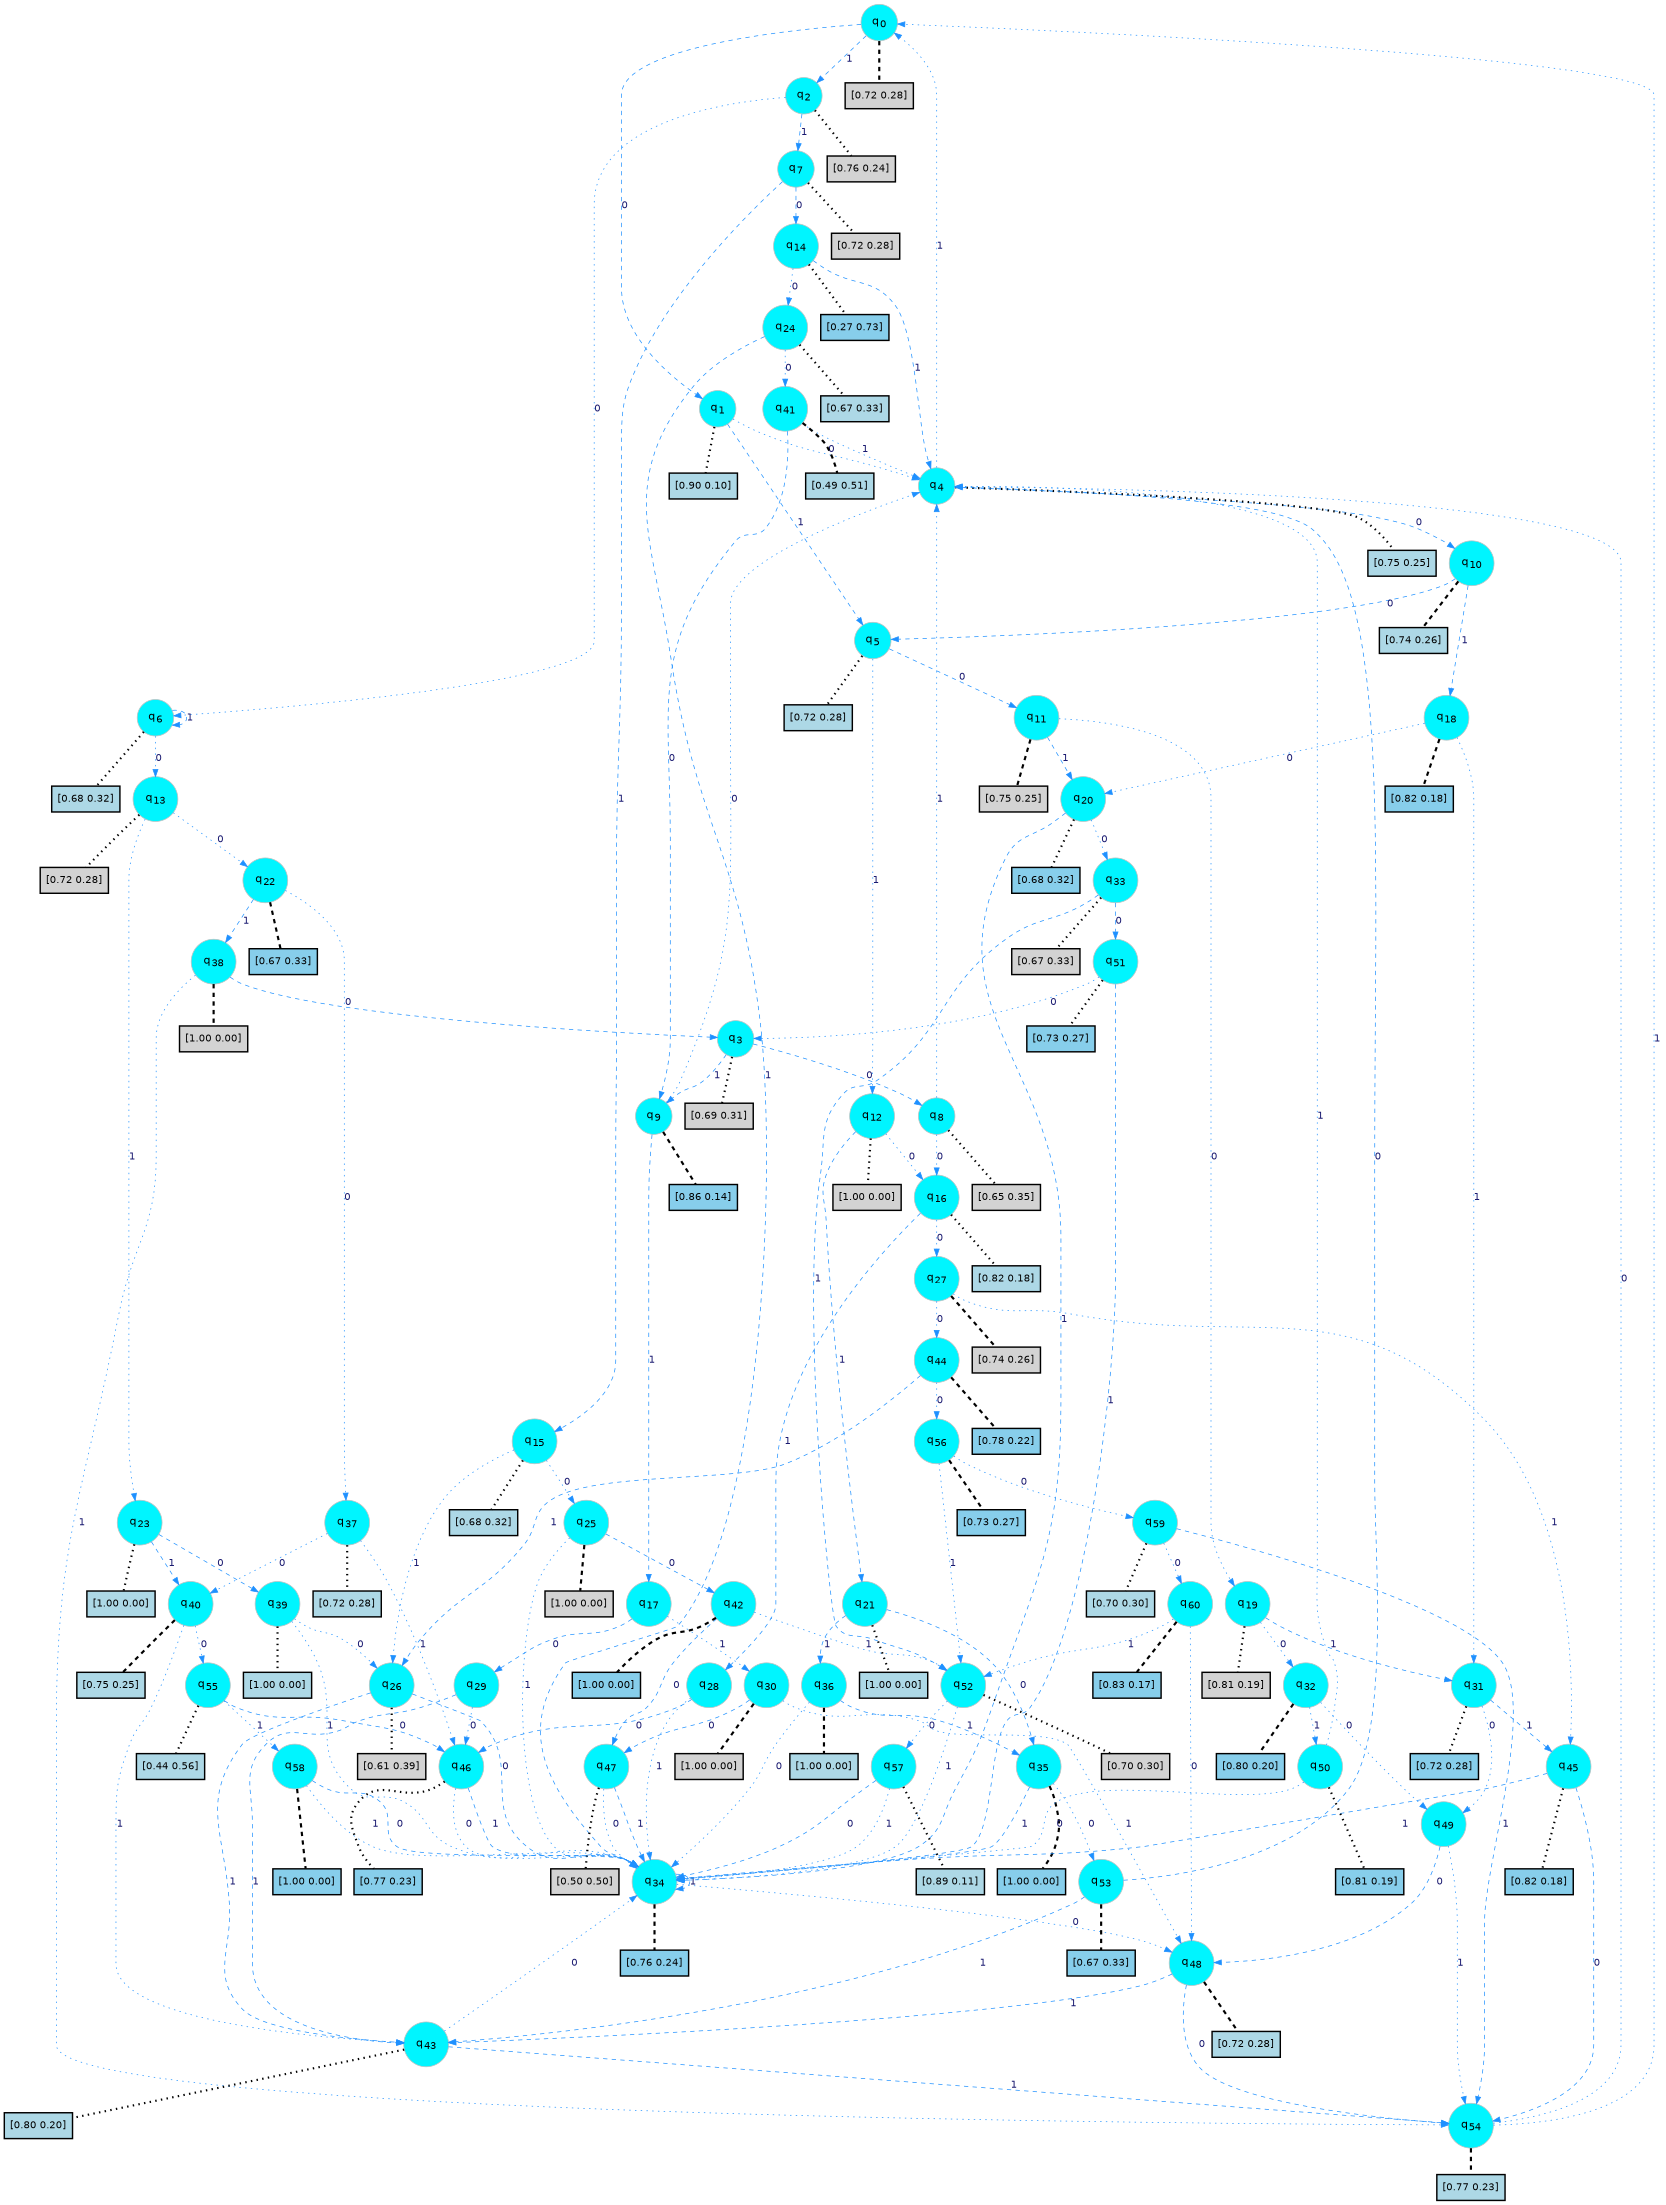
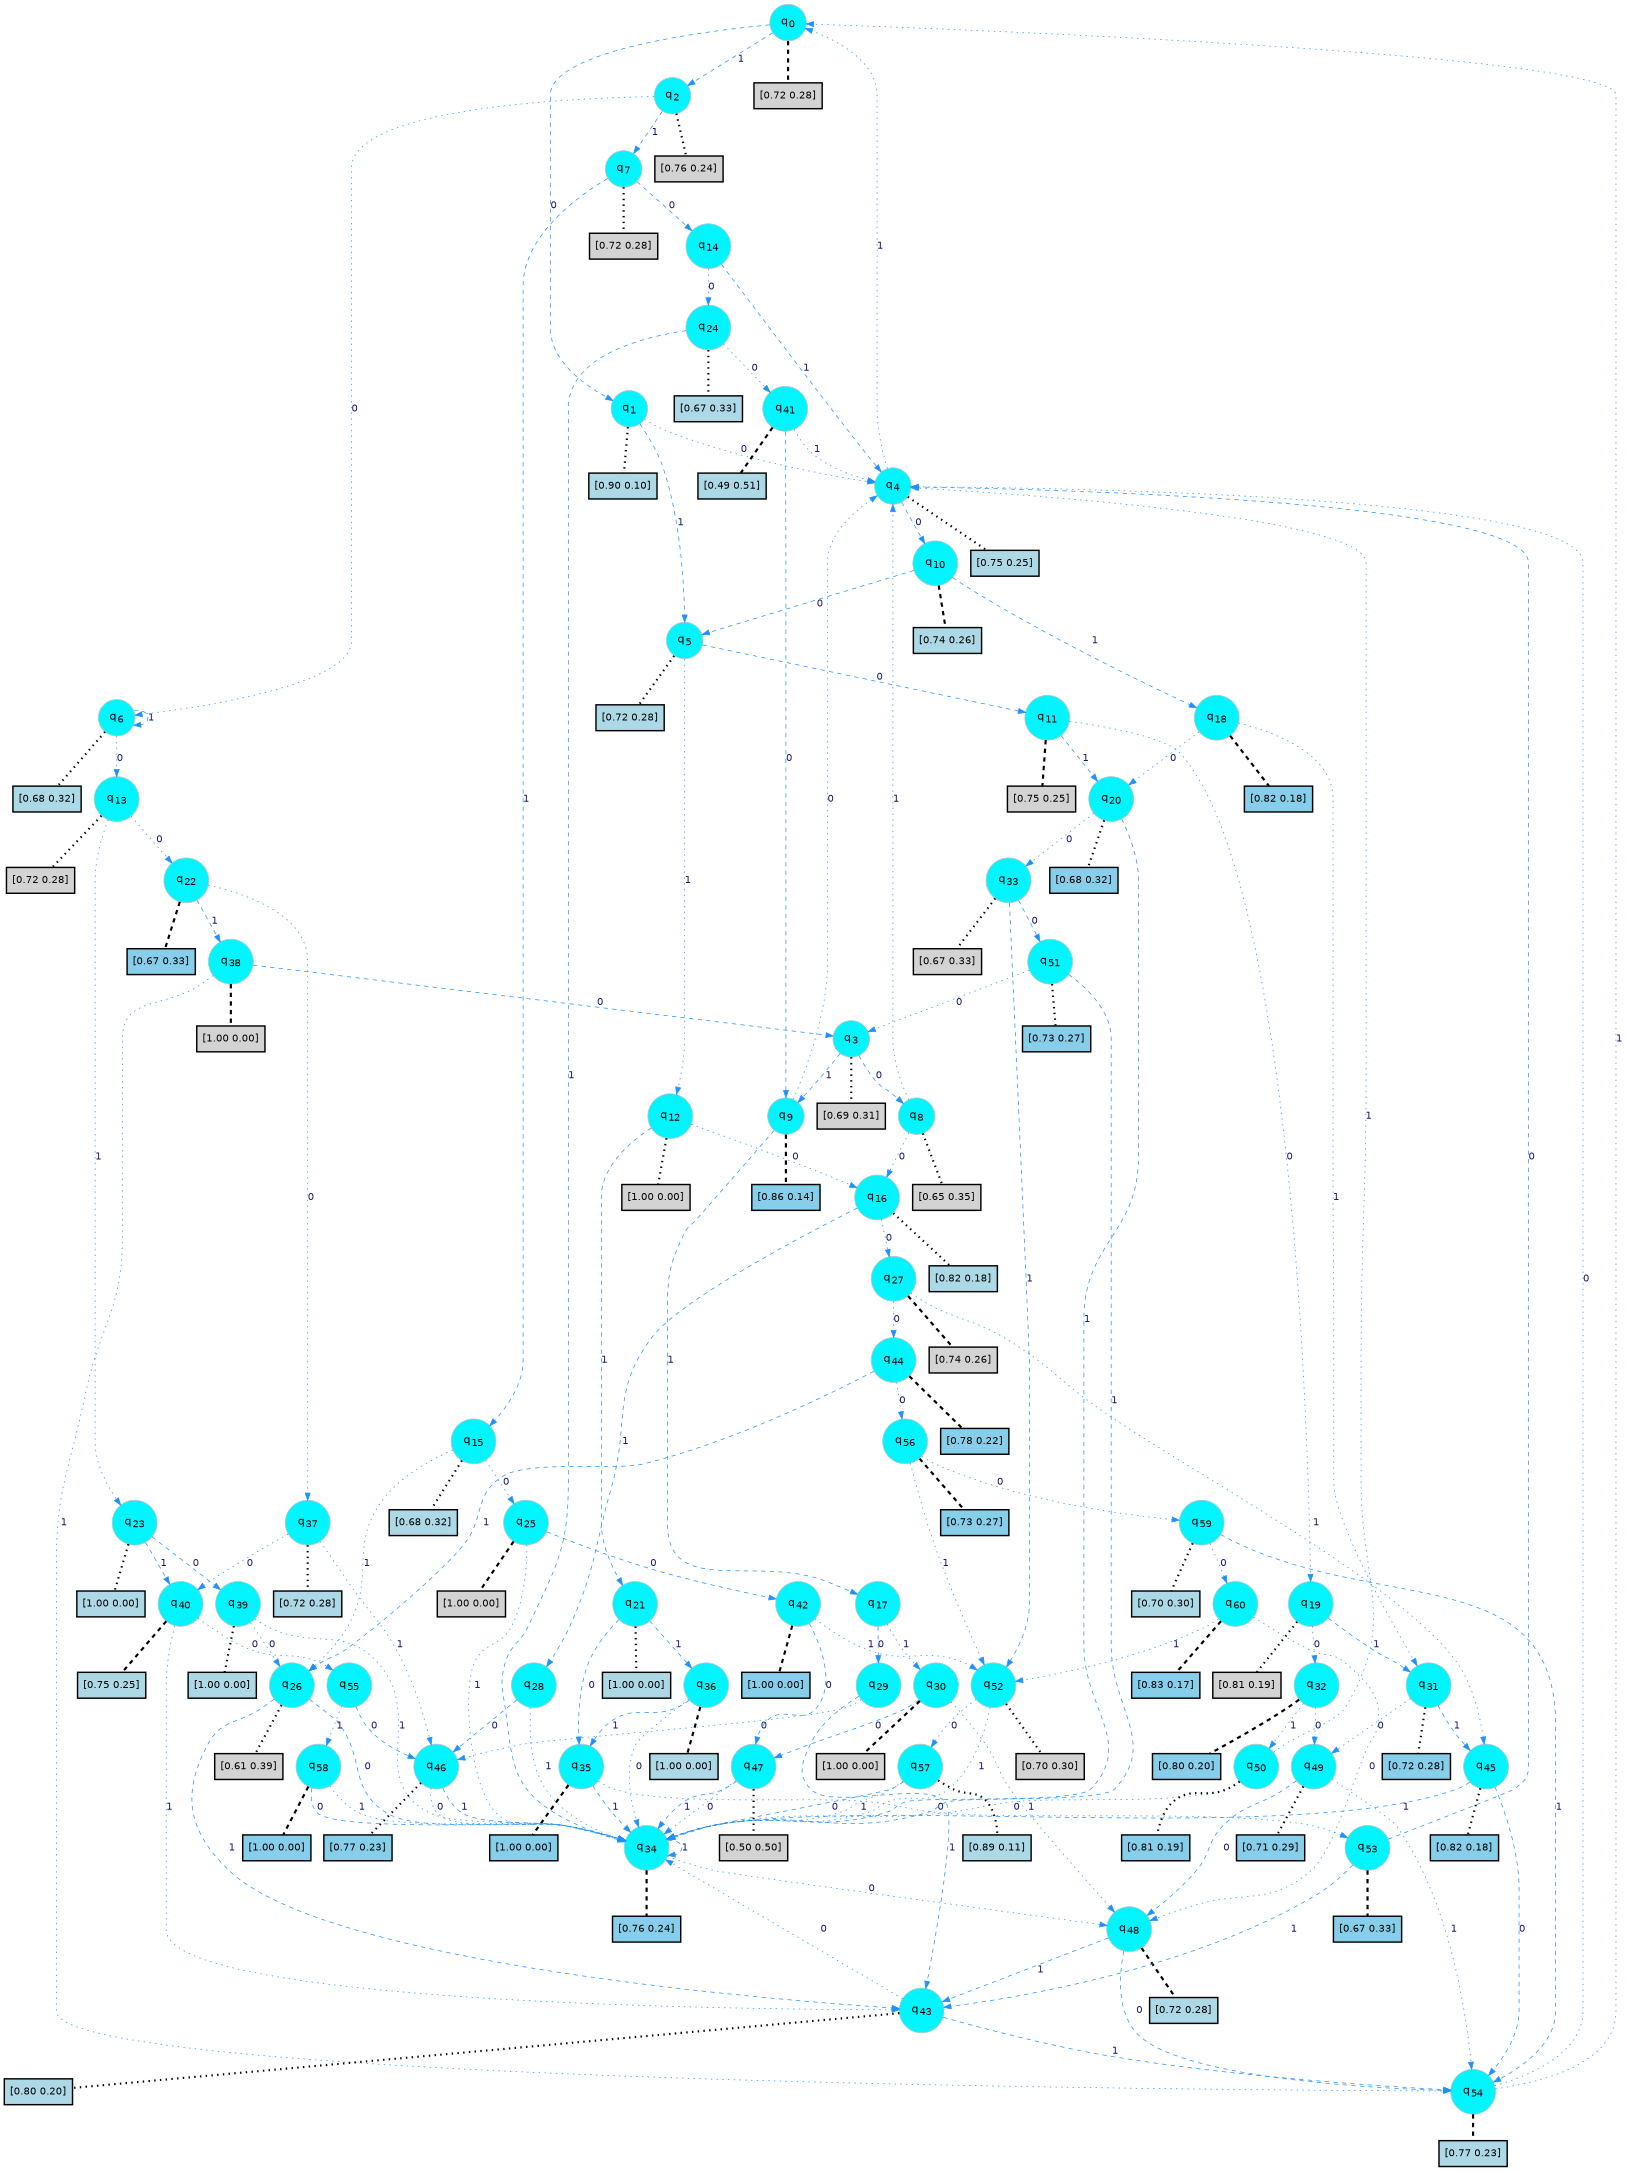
(855, 327) -> none
(171, 1767) -> none
none -> (1271, 1848)
